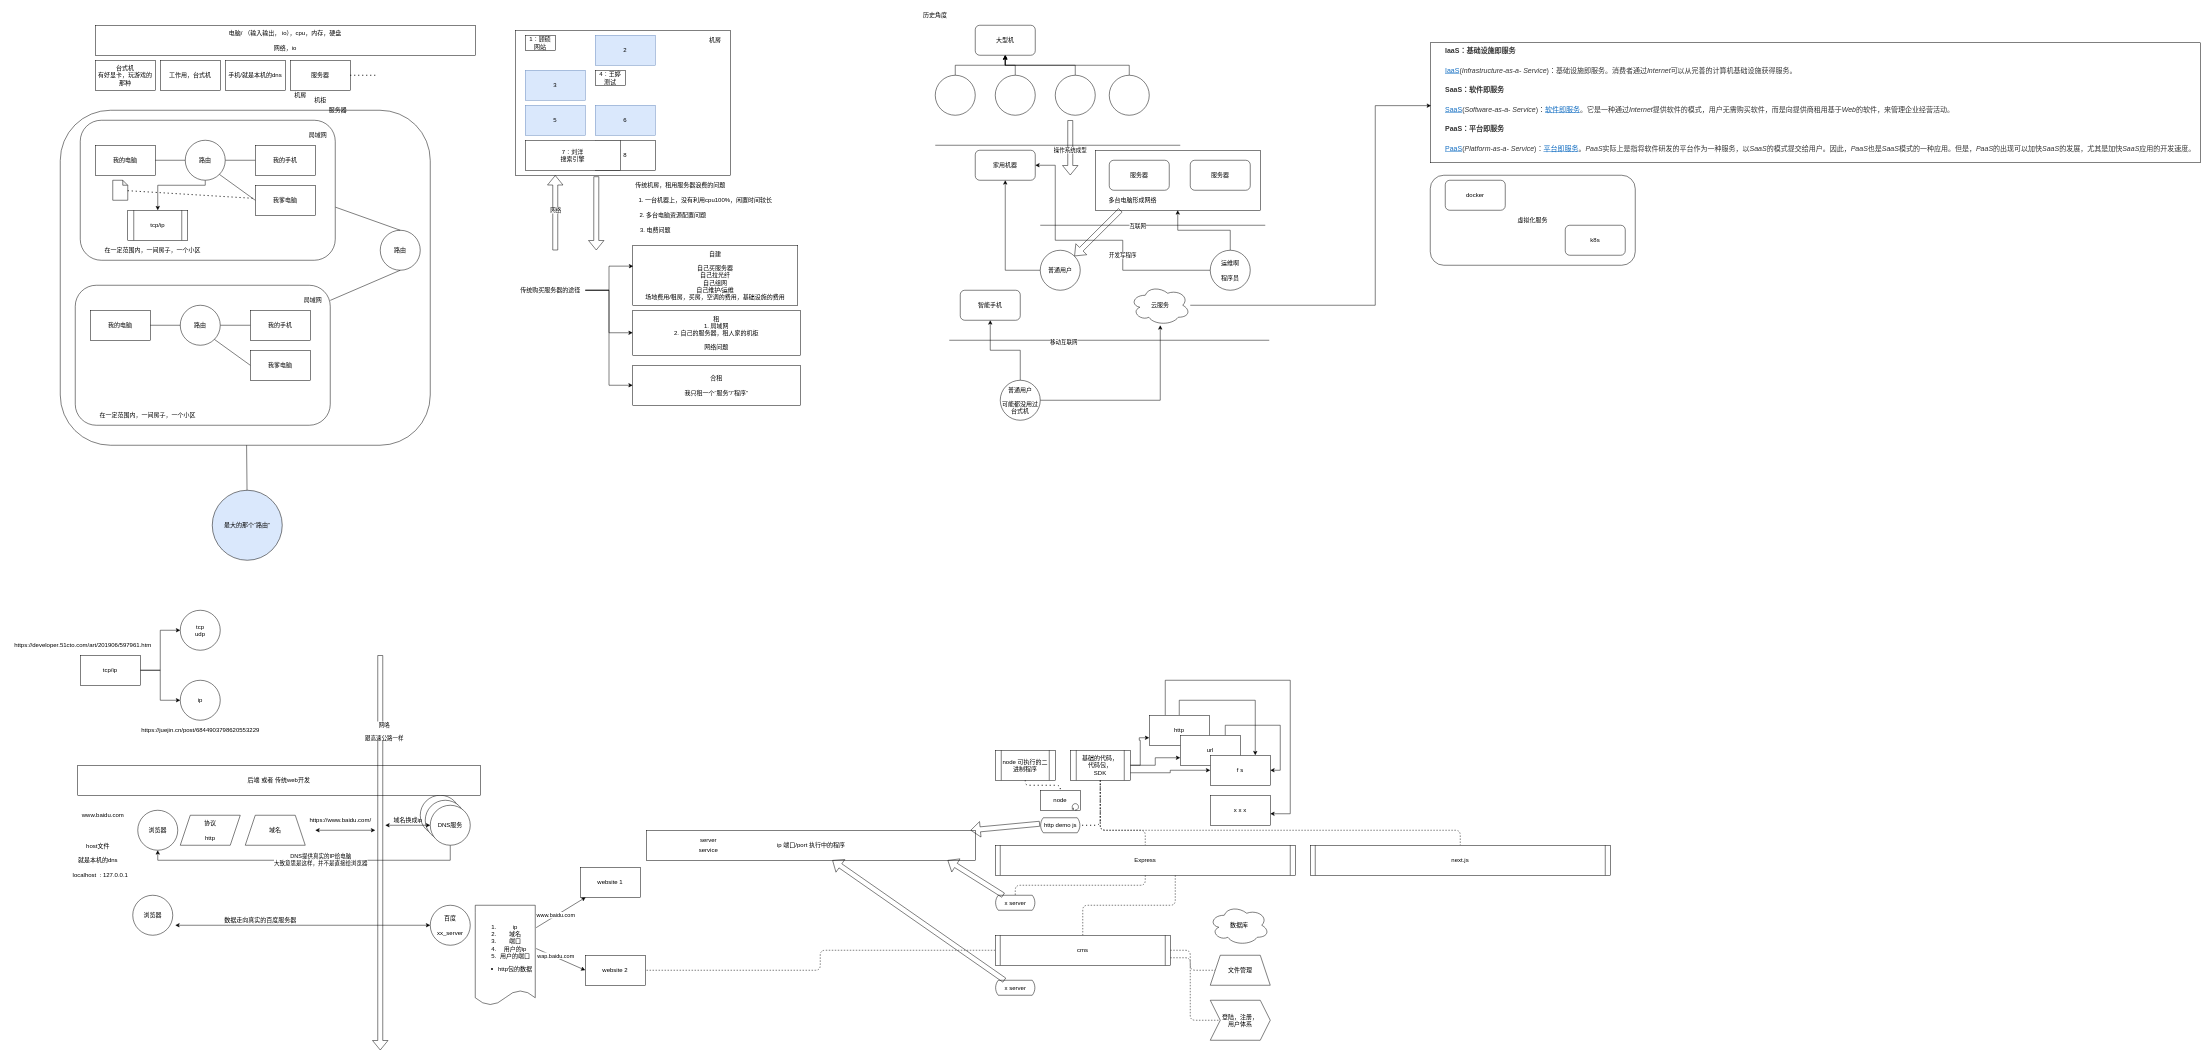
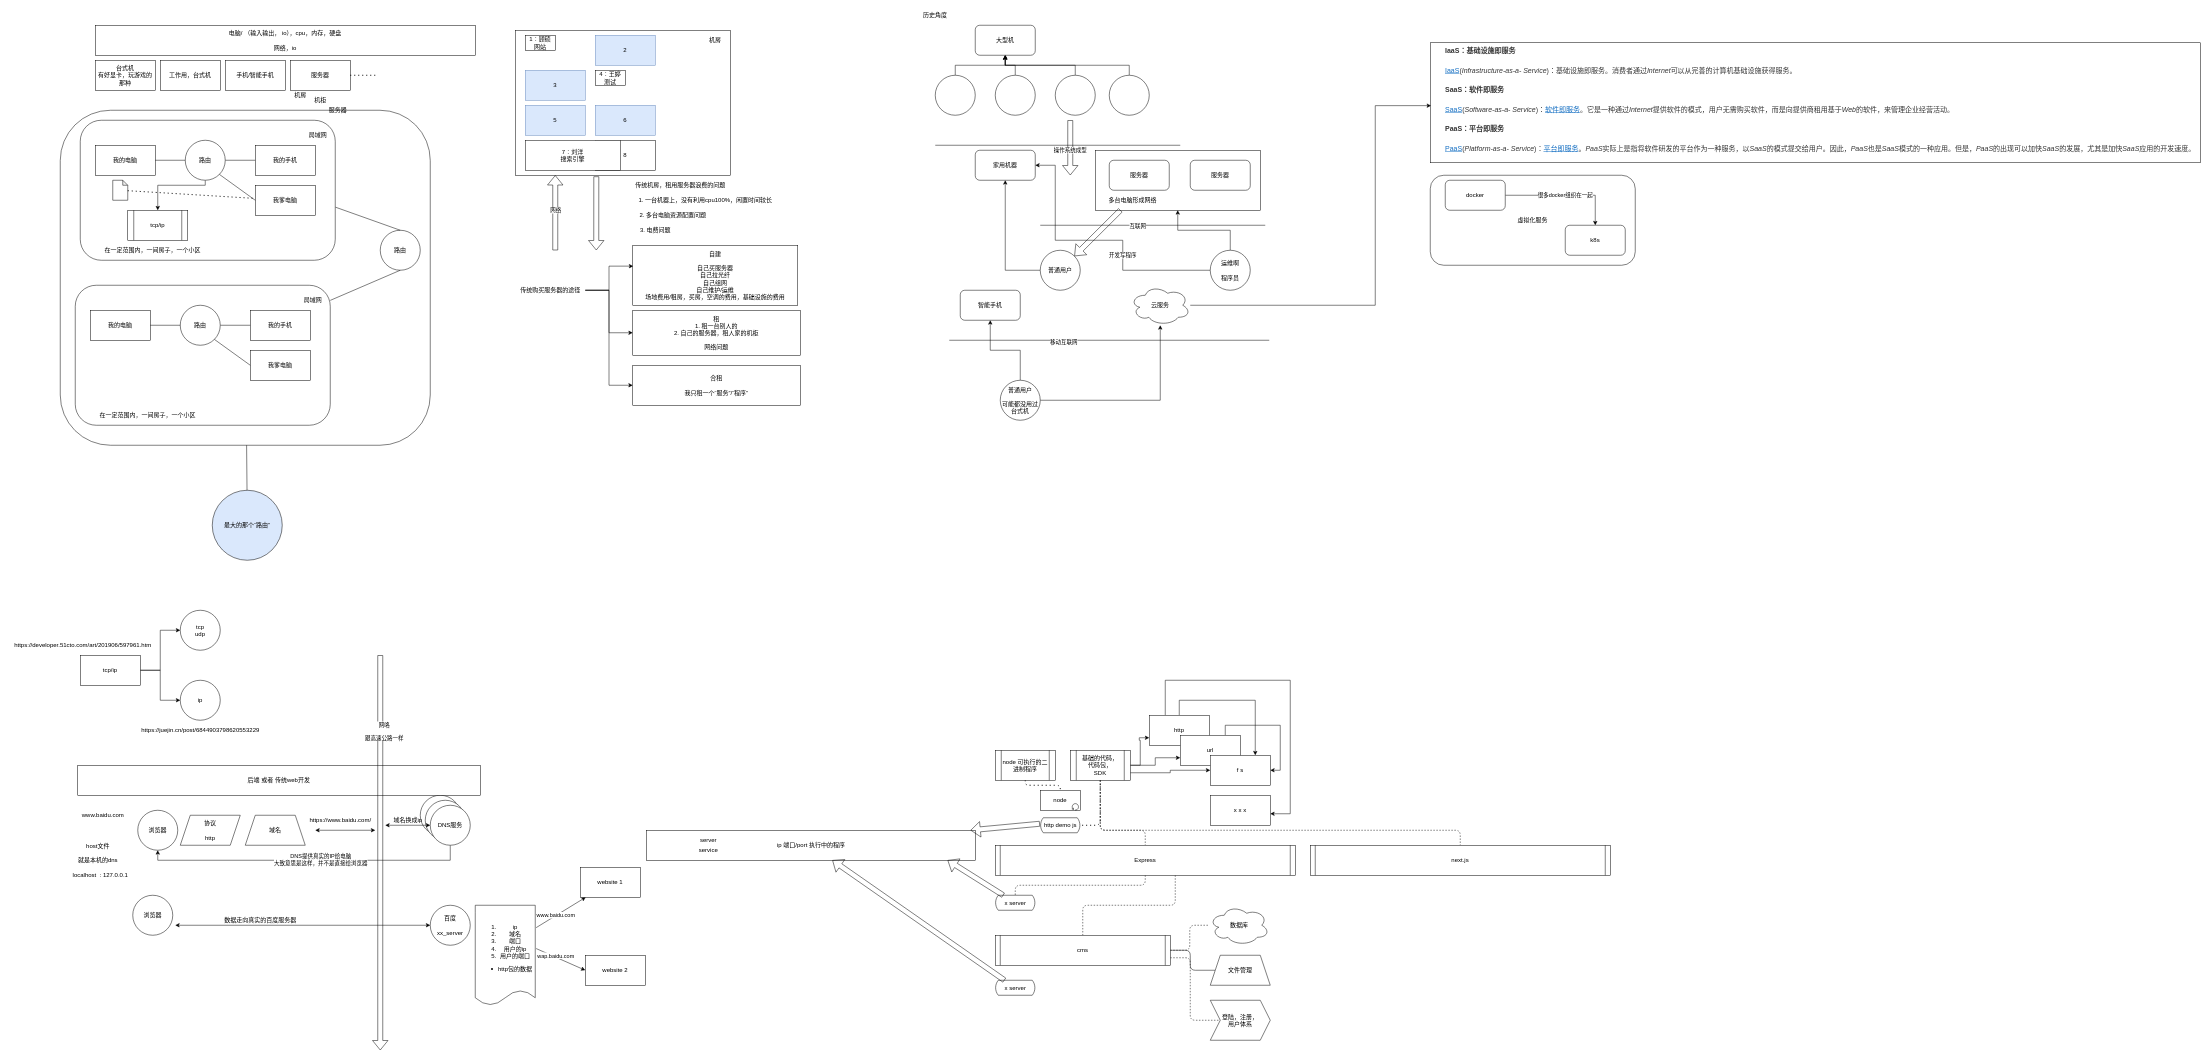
(255, 75) -> (255, 75)
none -> (1564, 195)
(717, 333) -> (717, 333)
(820, 960) -> (1190, 928)
(1202, 970) -> (1202, 970)
